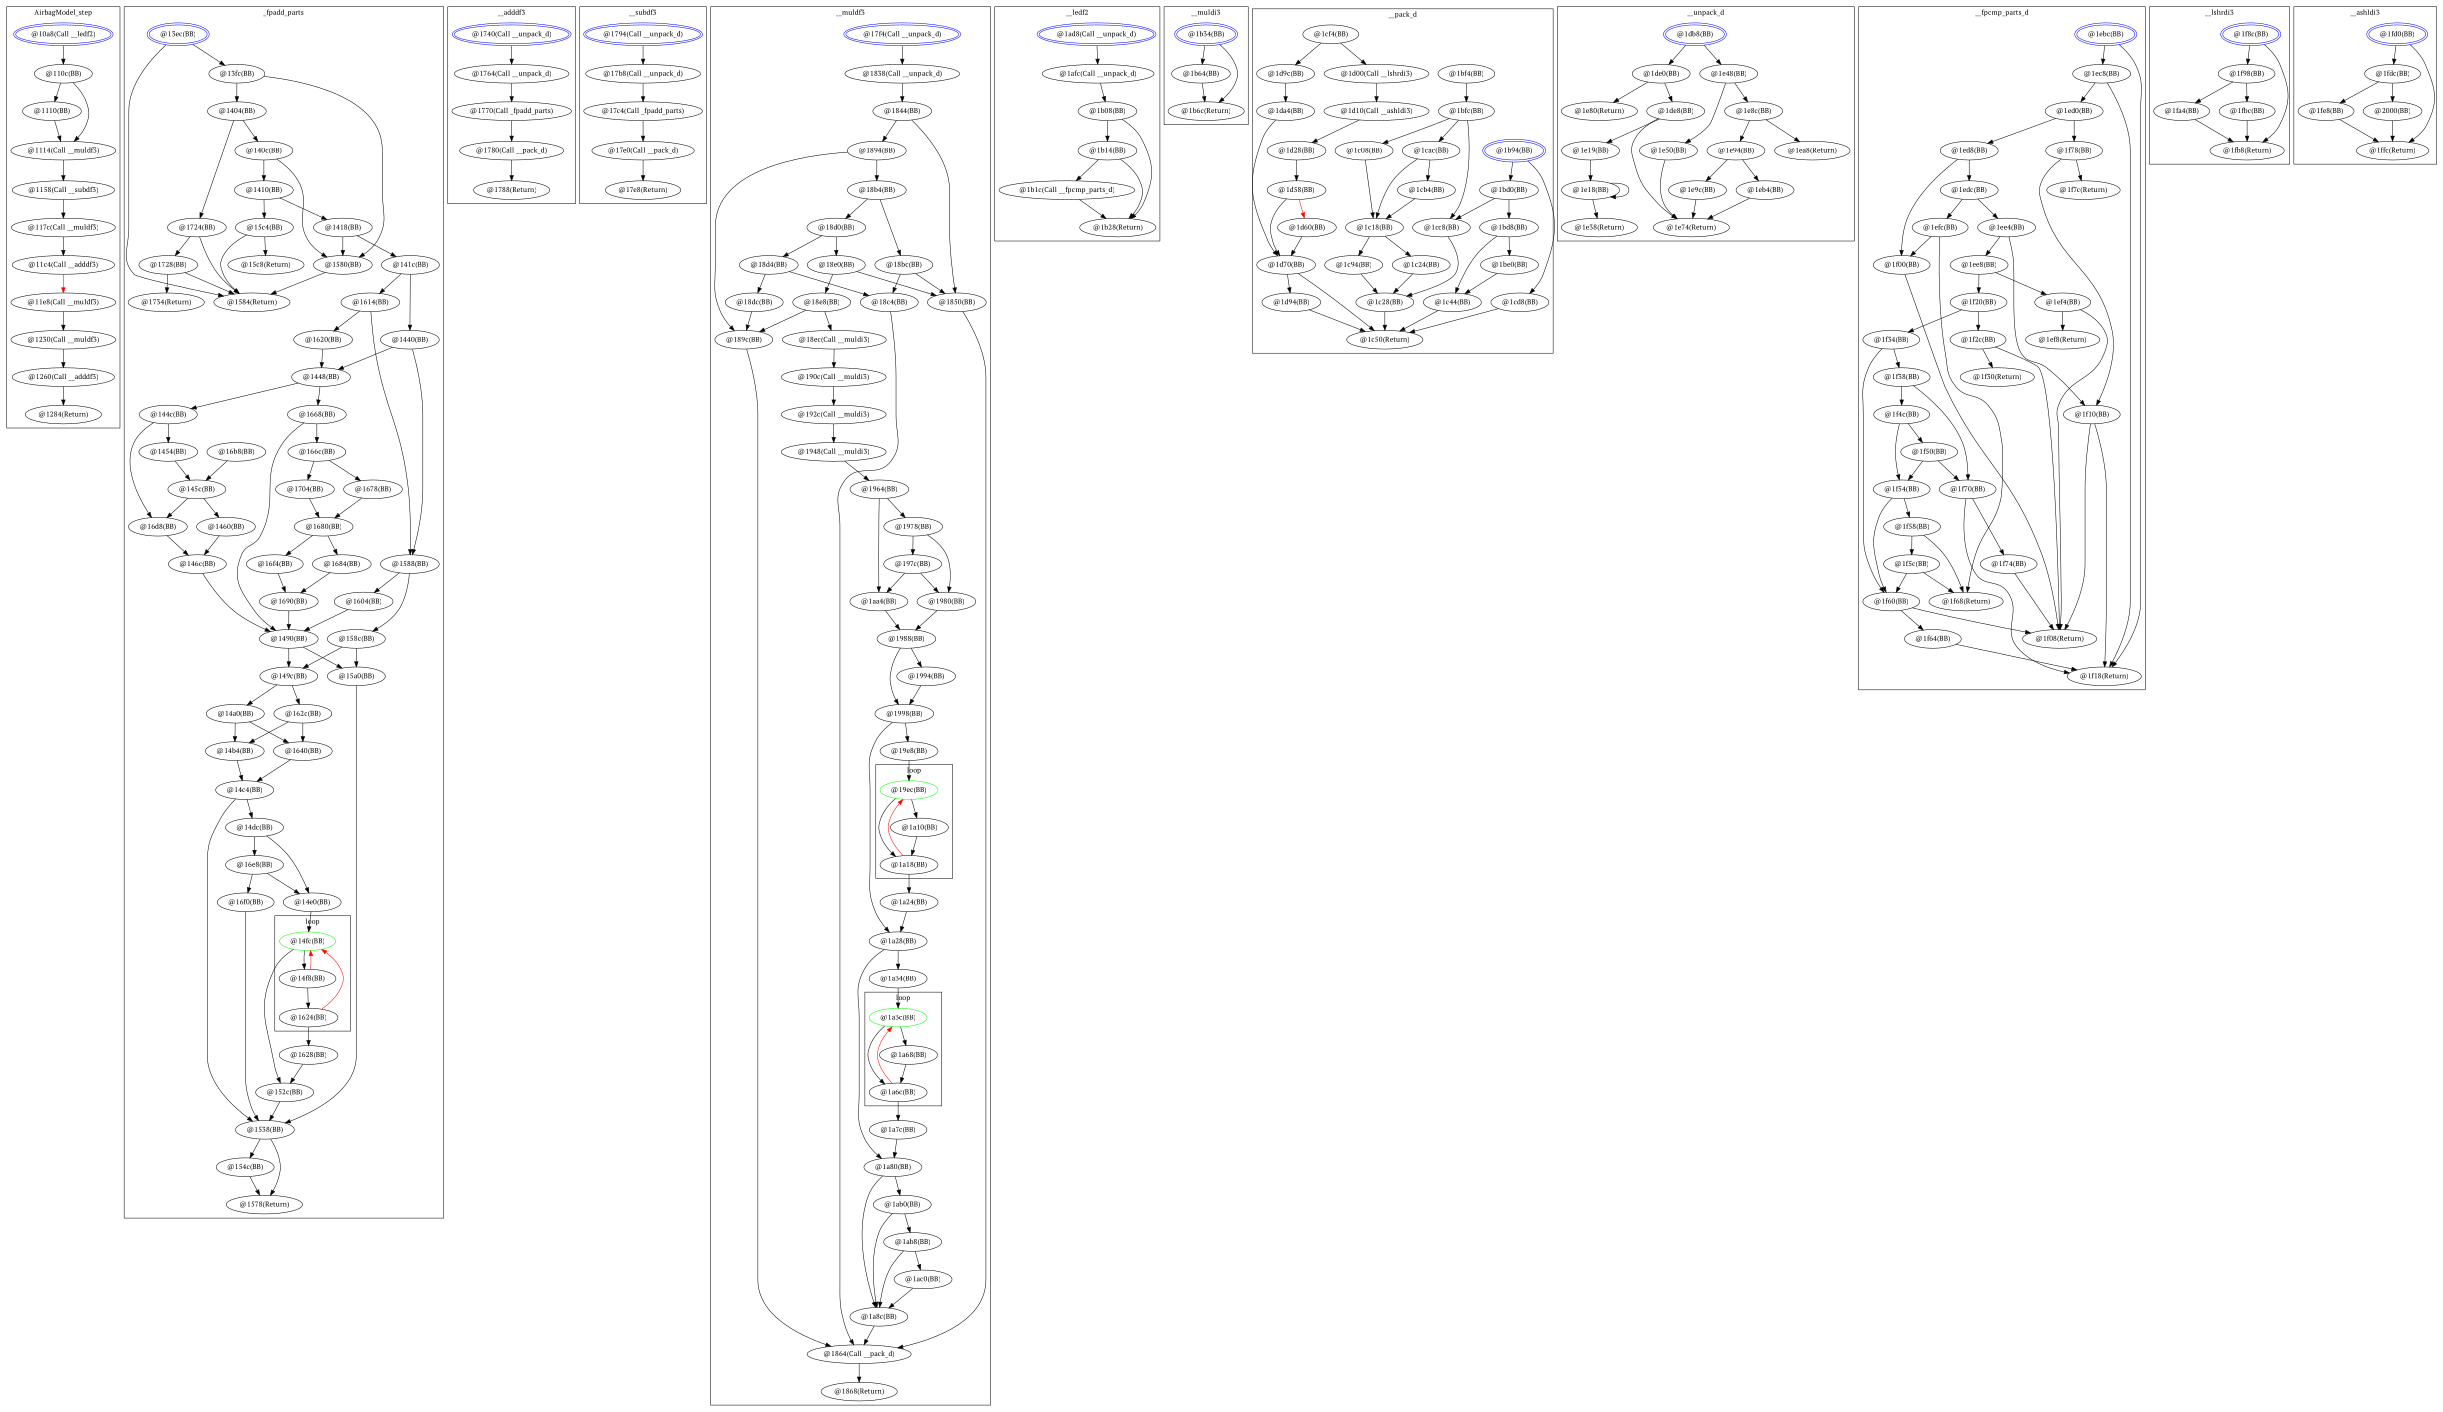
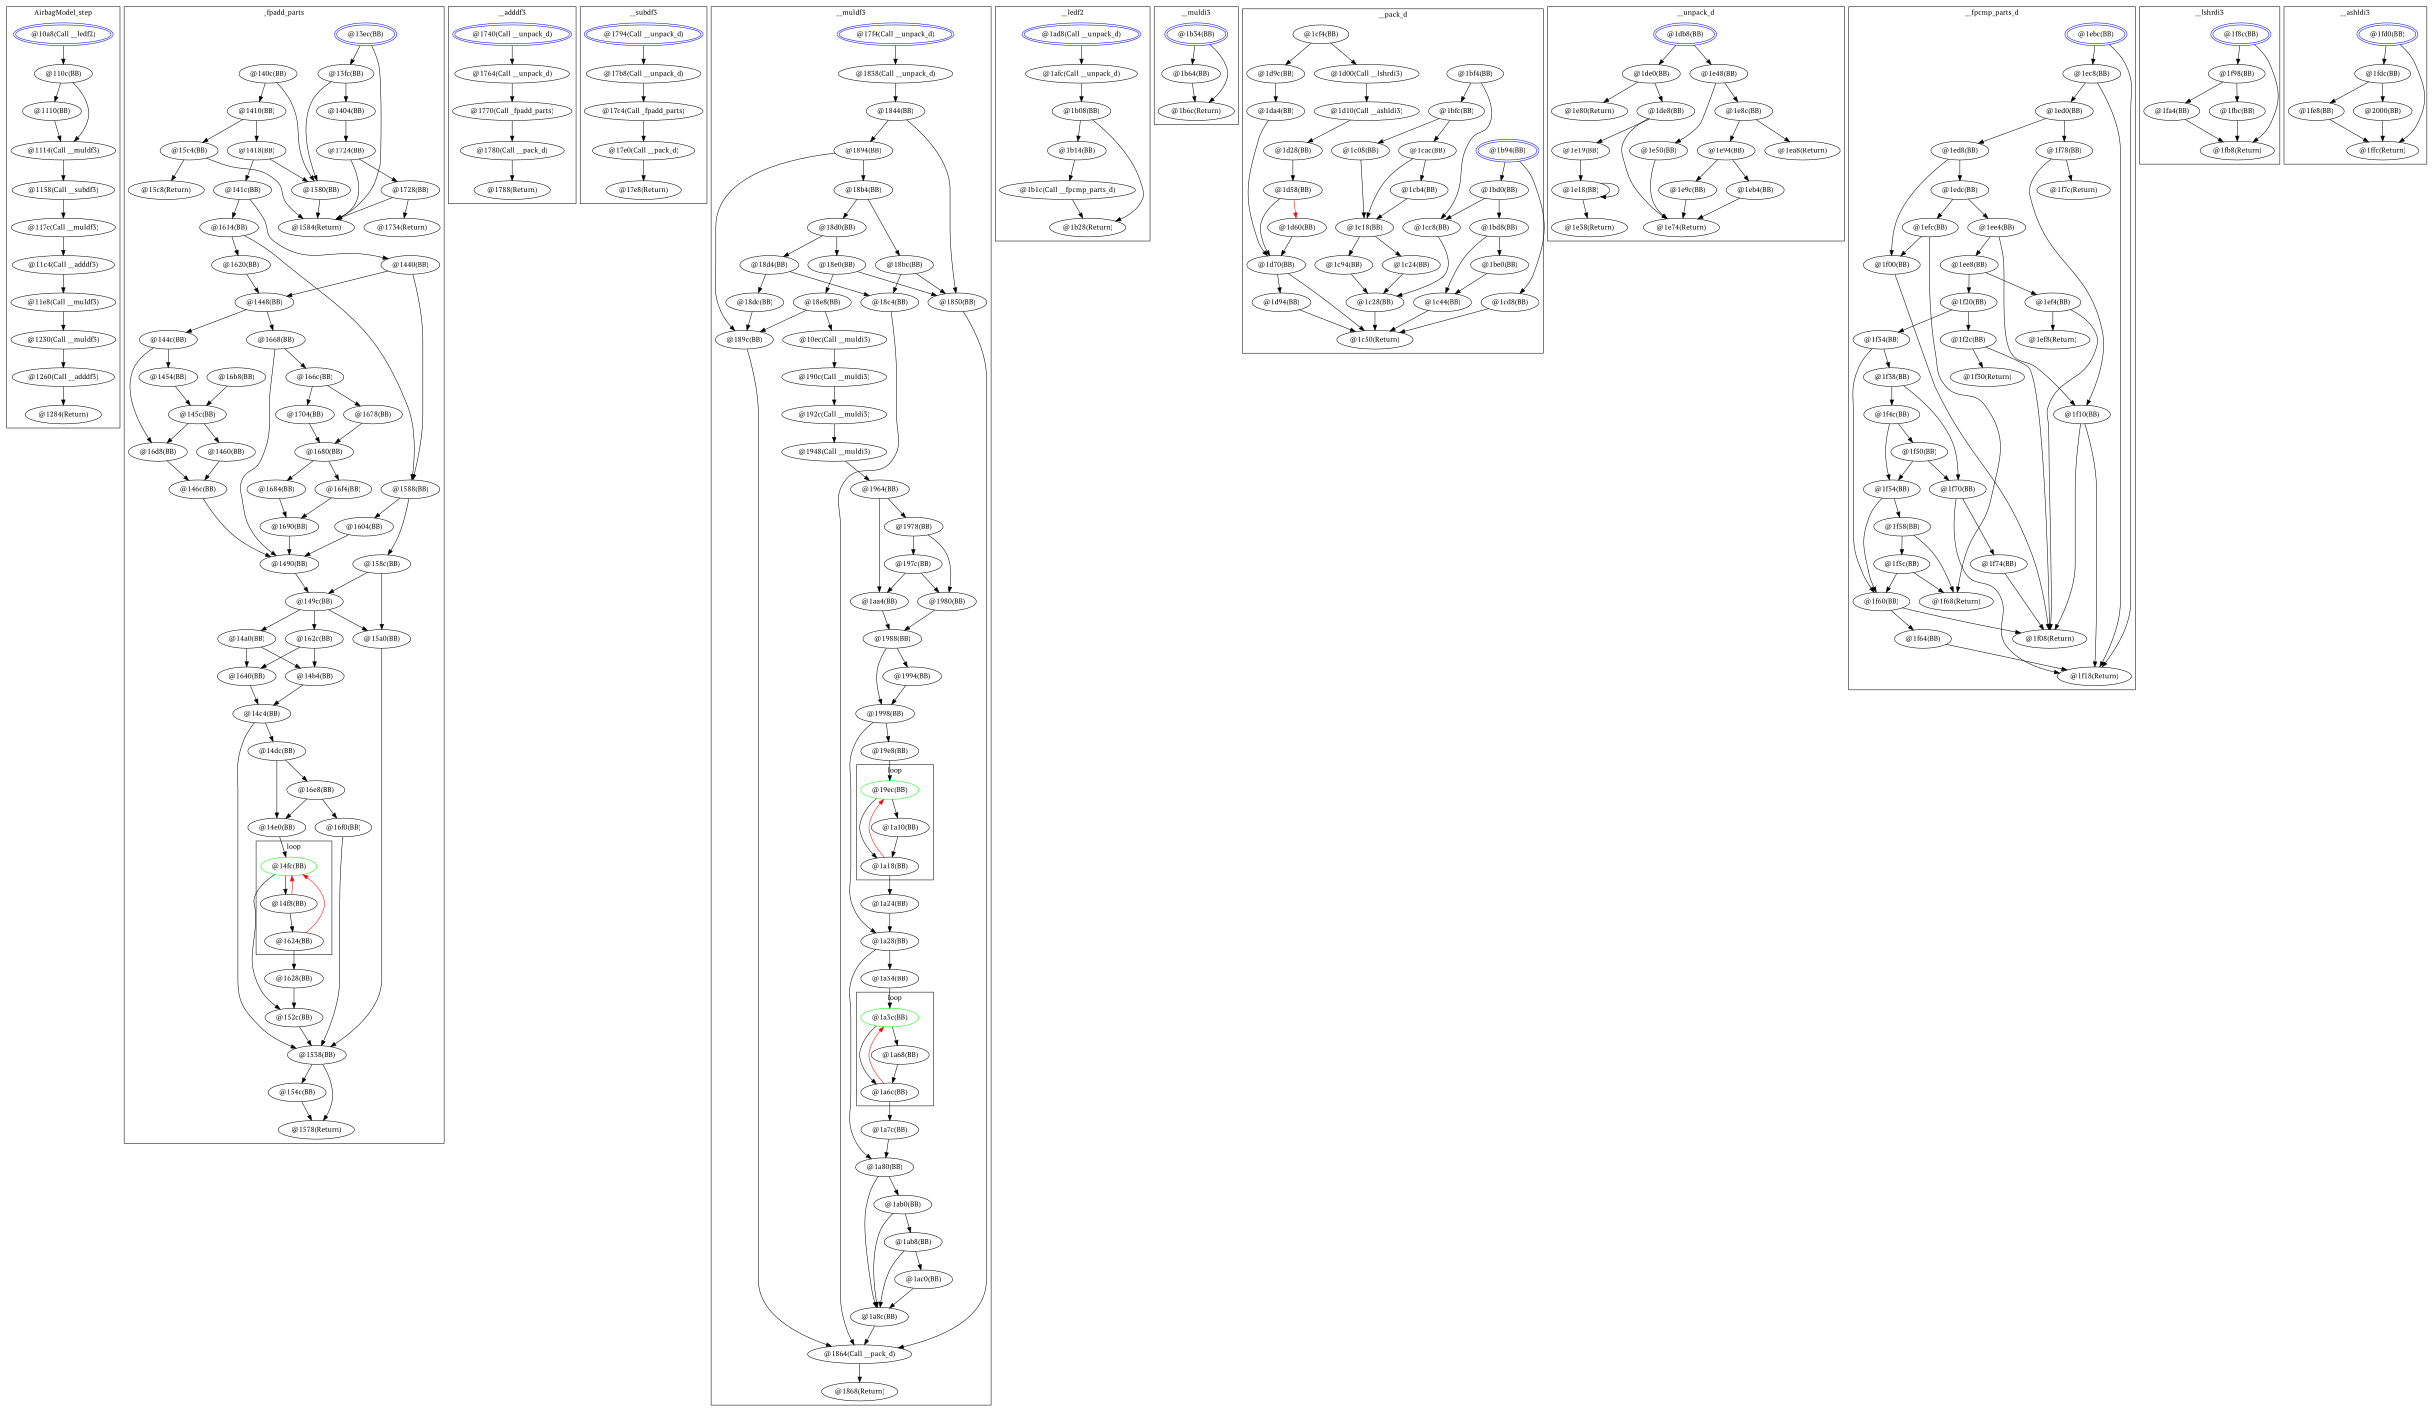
(249, 129) -> none
(1468, 169) -> (1468, 145)
(1141, 184) -> none
(63, 281) -> (63, 281)
(834, 340) -> (835, 340)
(319, 655) -> (346, 619)
